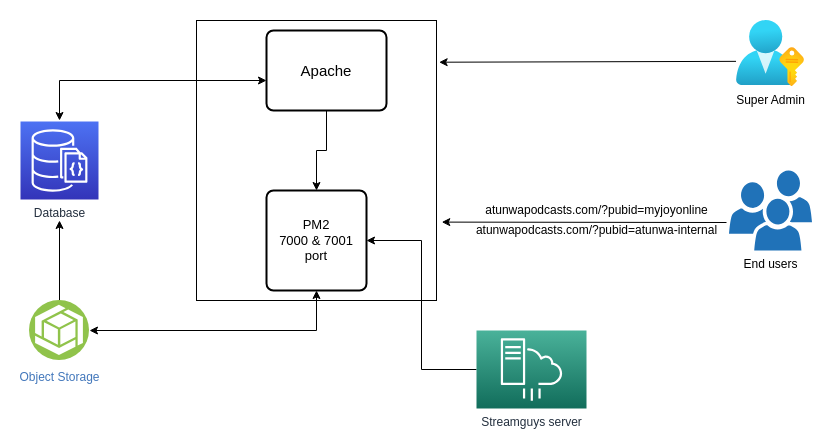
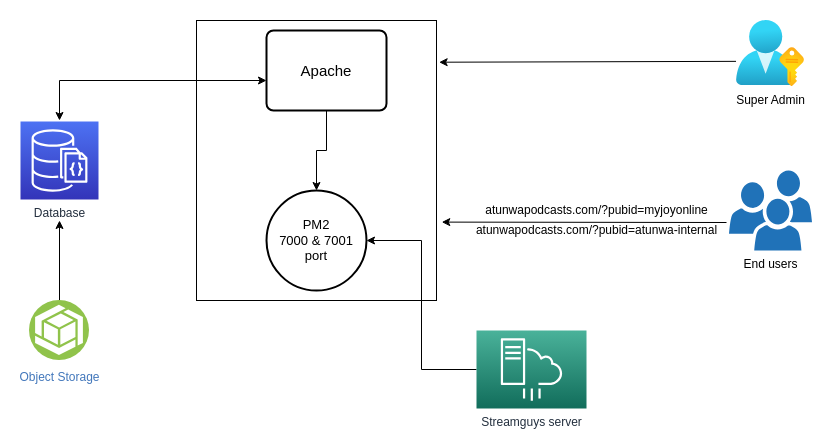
(317, 241) -> (317, 241)
(223, 331) -> none
